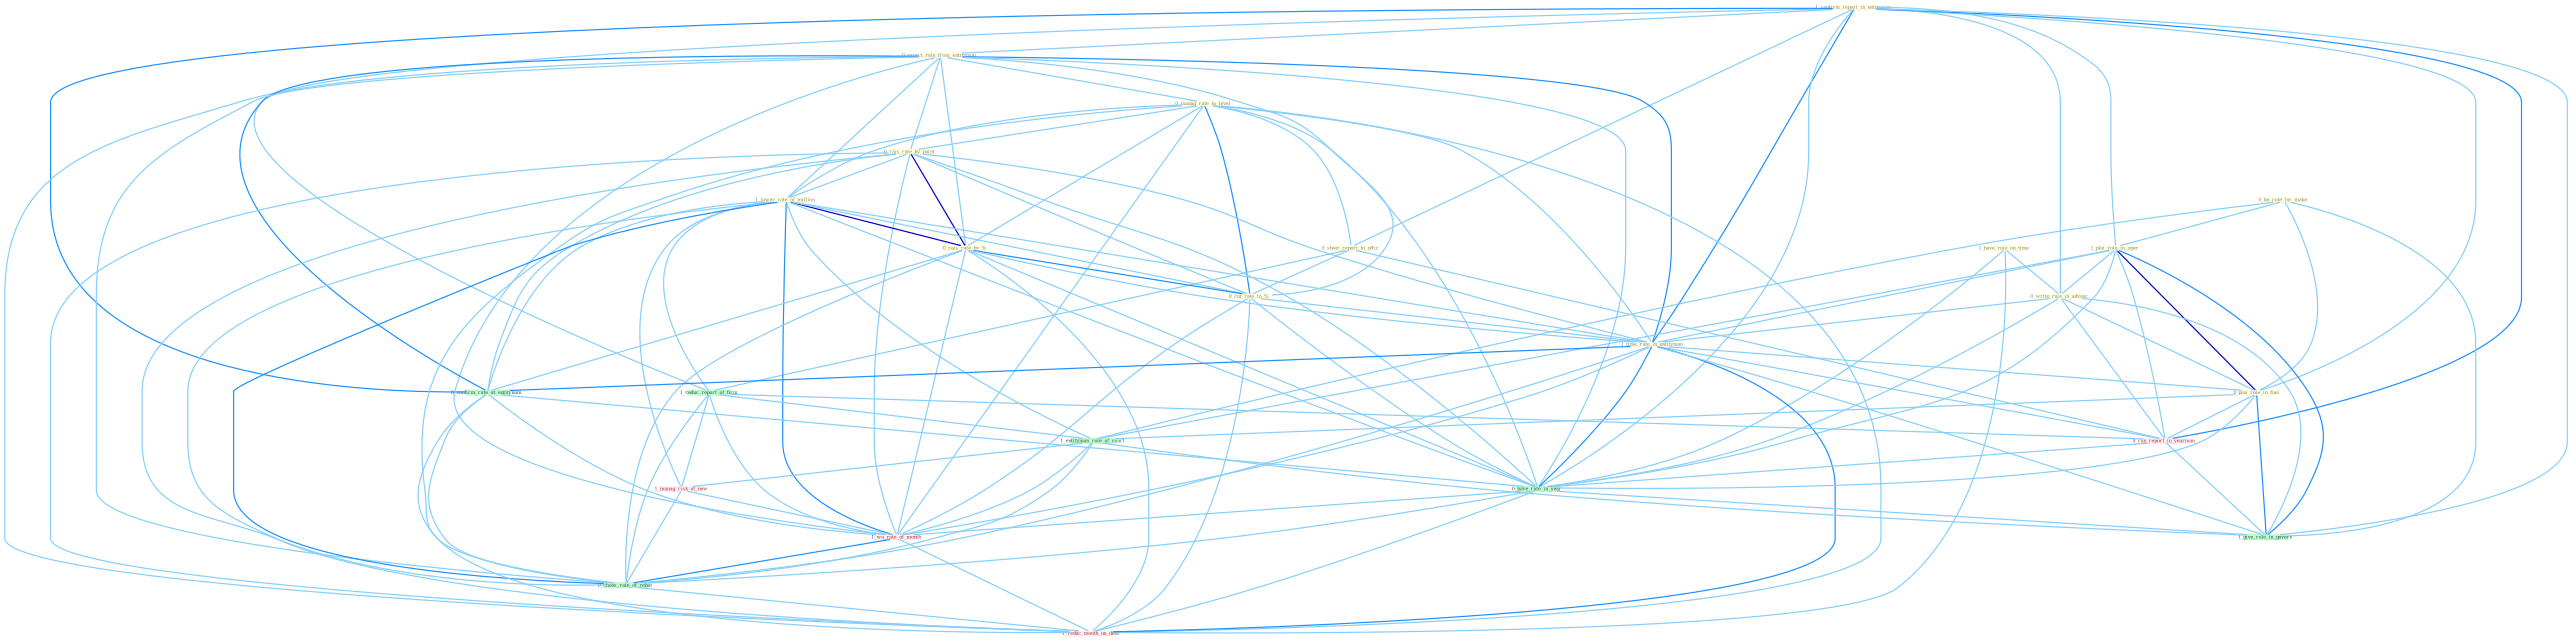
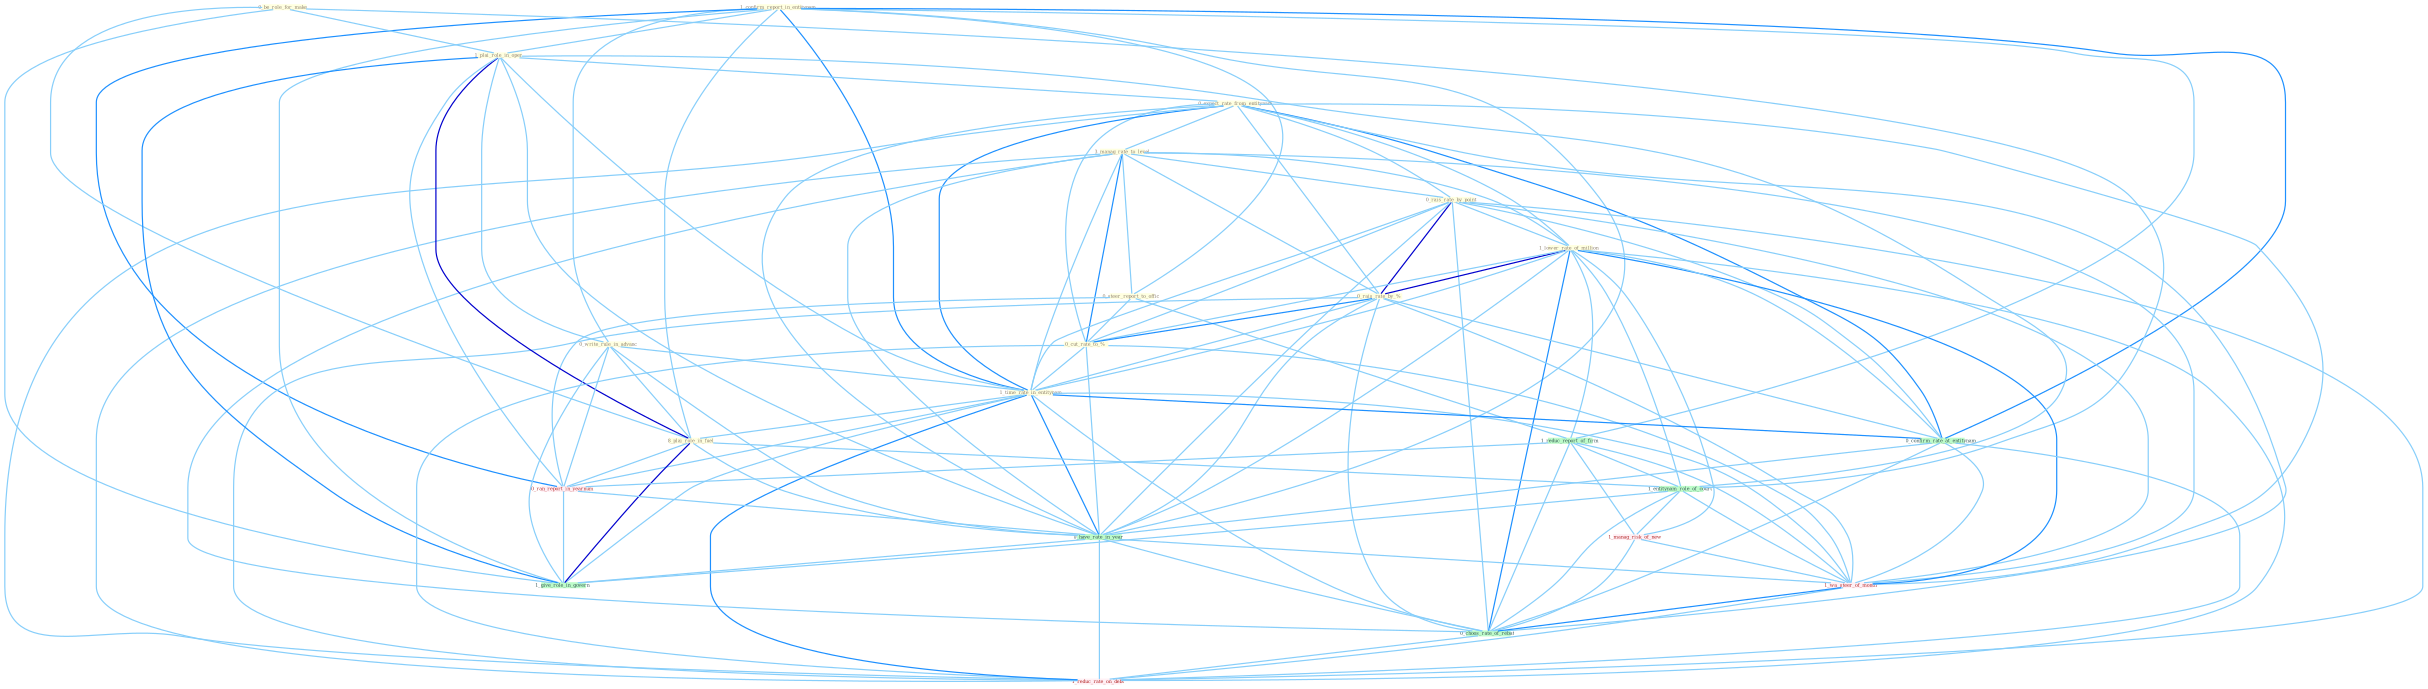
(1398, 31) -> (868, 79)
(1204, 104) -> (1122, 152)
(2005, 248) -> none
(2261, 465) -> (626, 511)
(897, 537) -> (1851, 585)
(1091, 633) -> (1099, 682)
